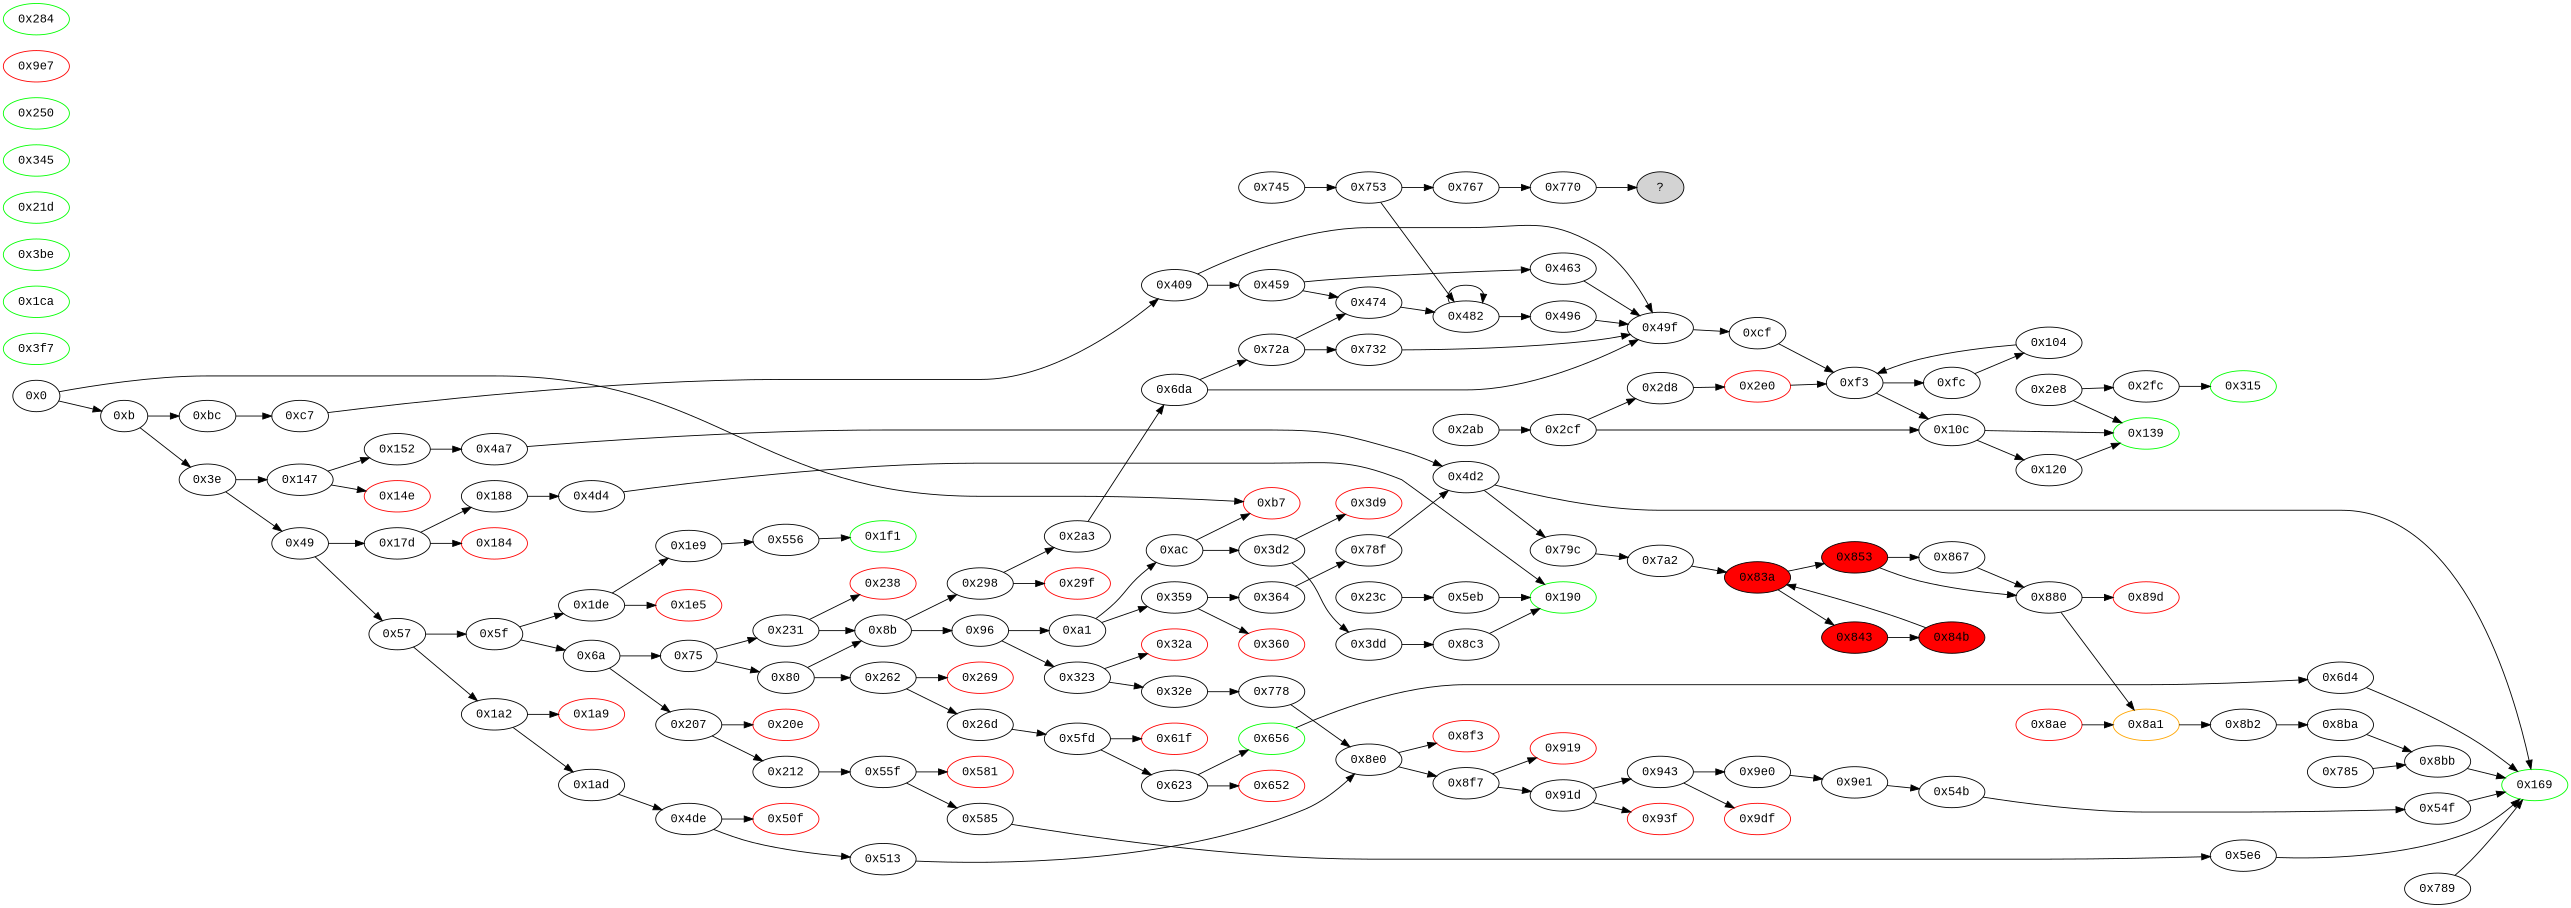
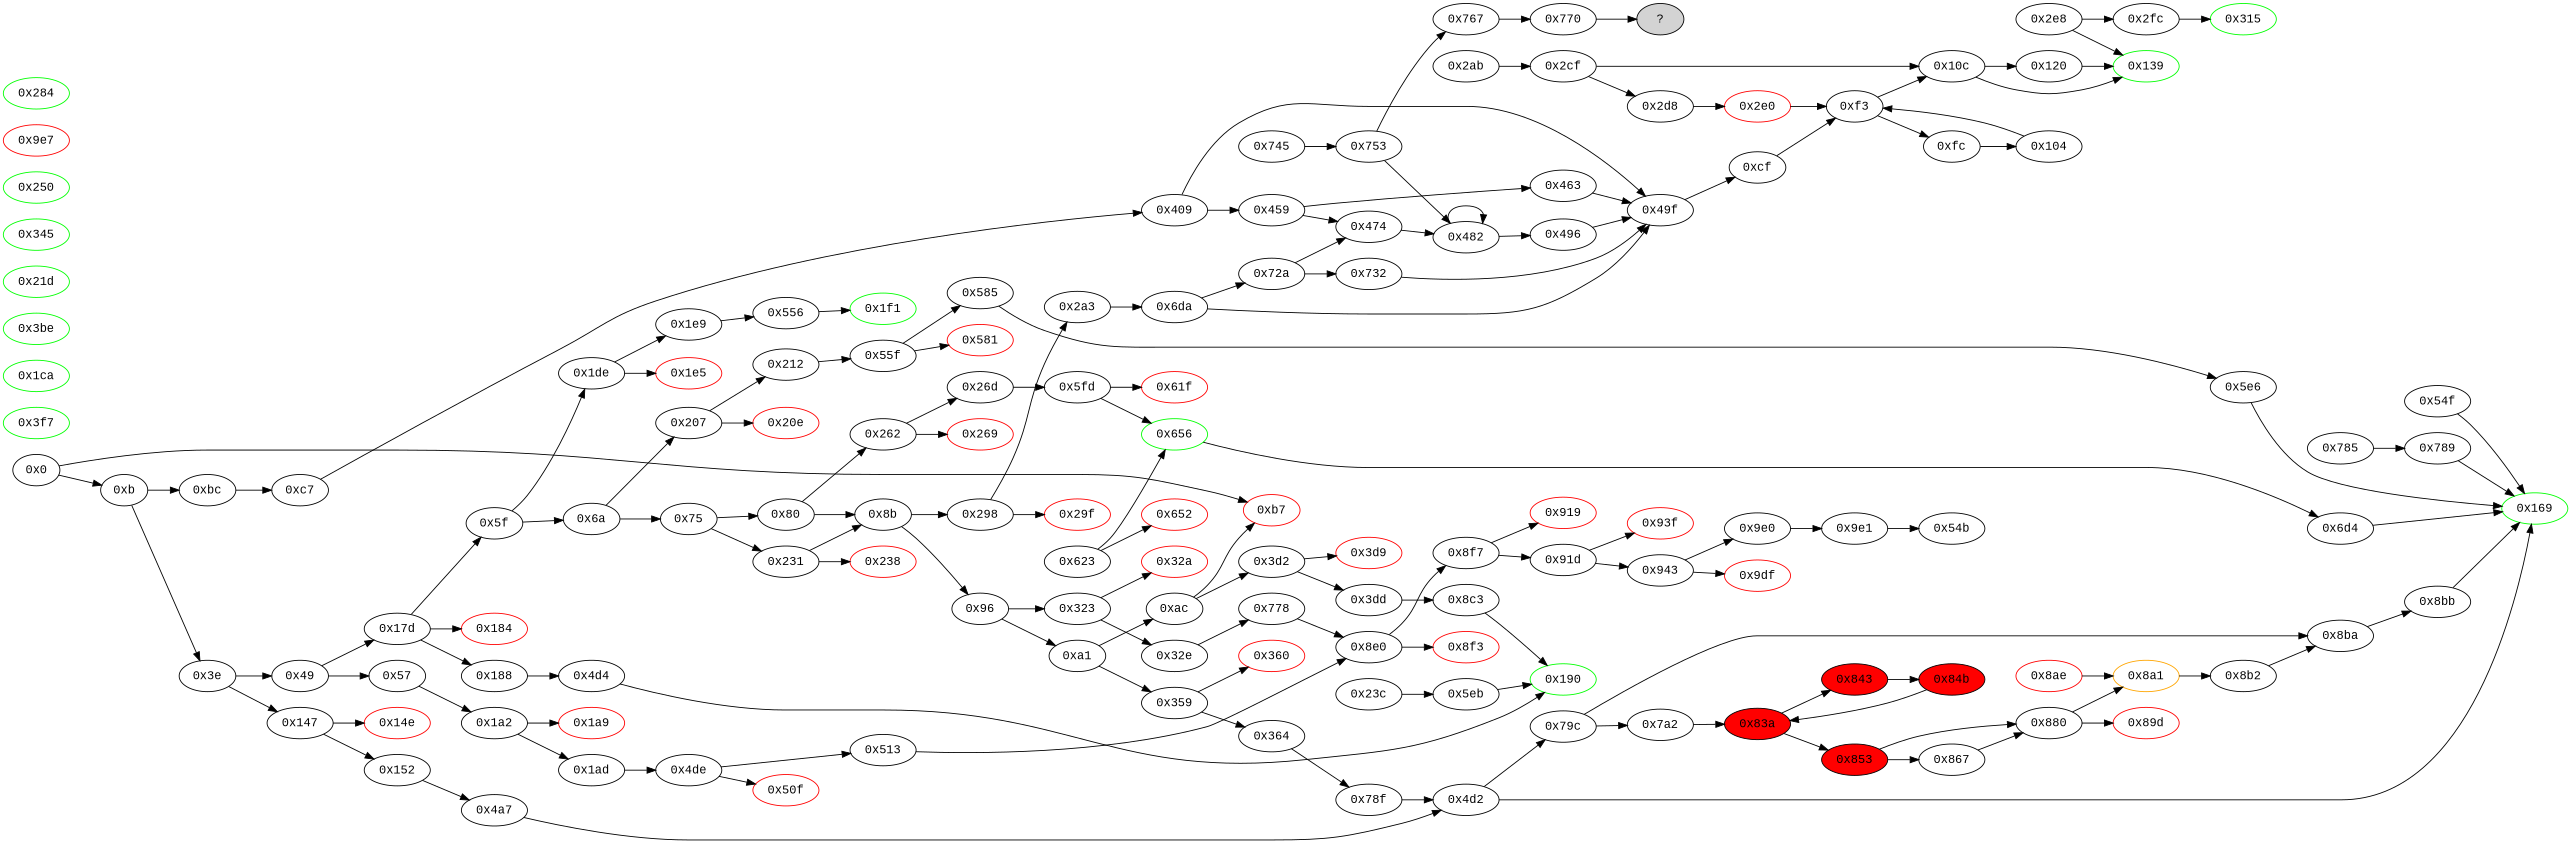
(441, 634) -> (443, 579)
none -> (1932, 636)
(1122, 760) -> (1122, 409)
(2385, 767) -> (2385, 448)
(2189, 812) -> none
